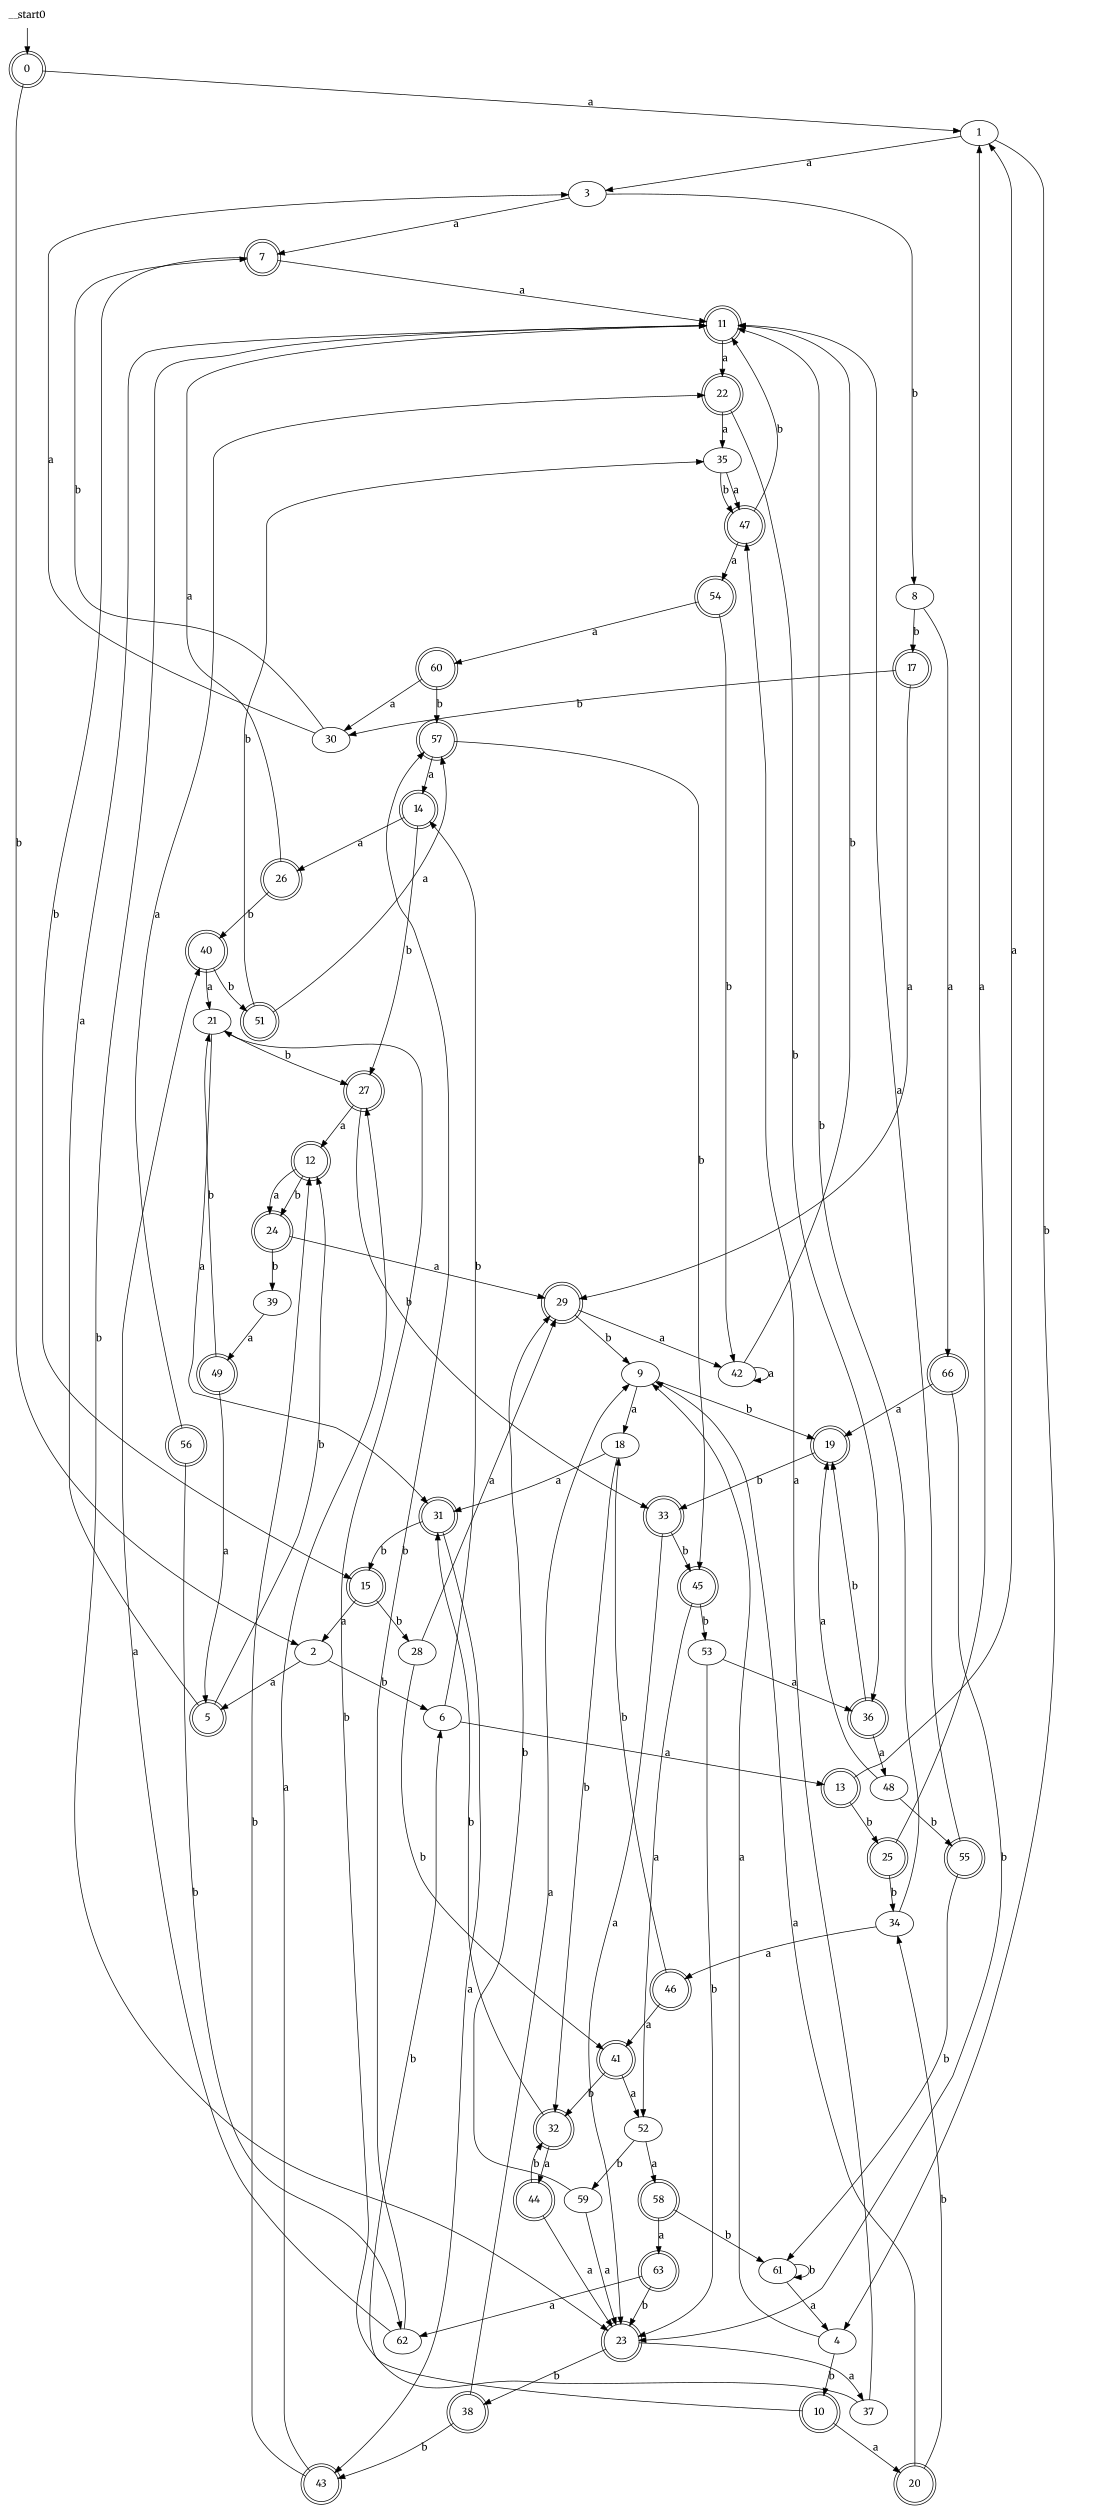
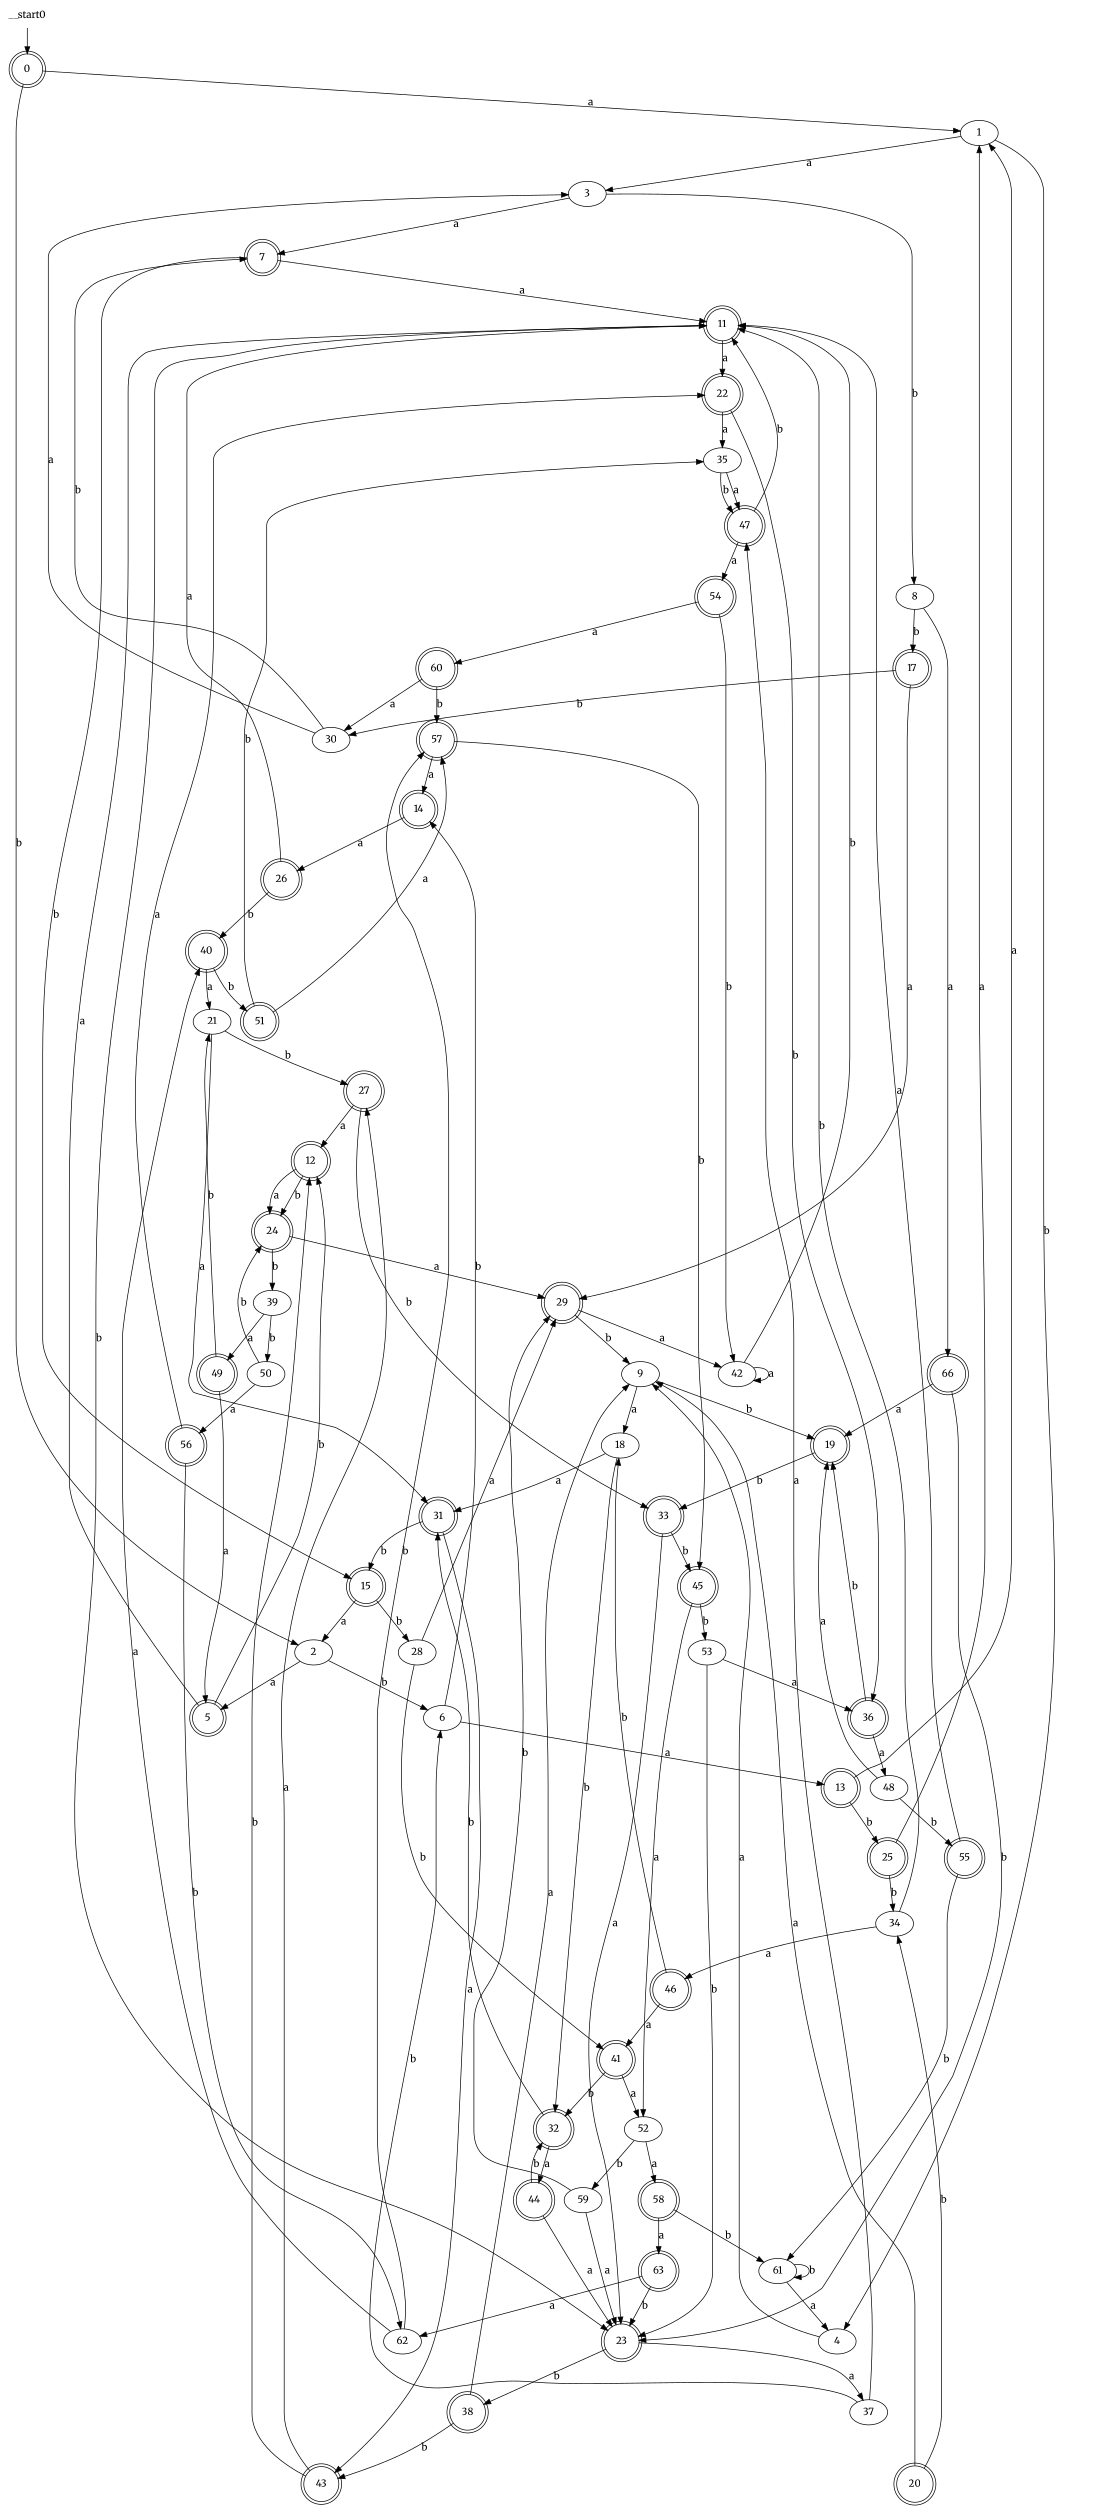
(404, 949) -> none
none -> (266, 1374)
(820, 2412) -> none
